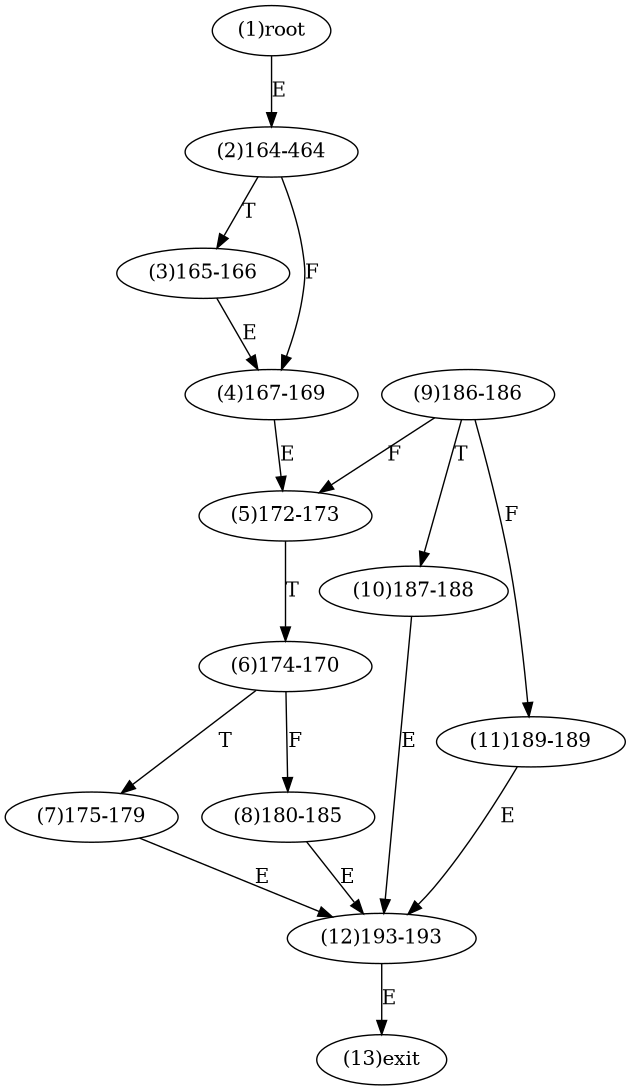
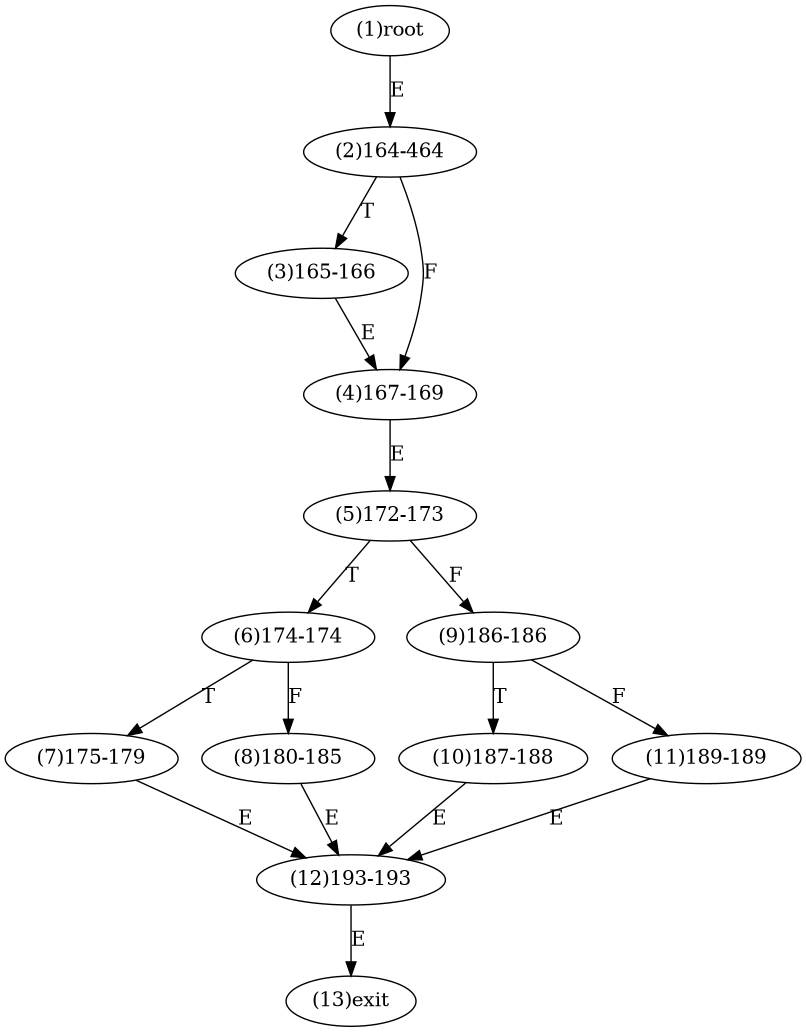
(383, 451) -> (437, 571)
(285, 667) -> (288, 637)
